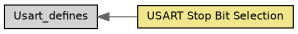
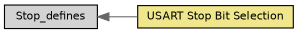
(51, 17) -> (51, 17)
